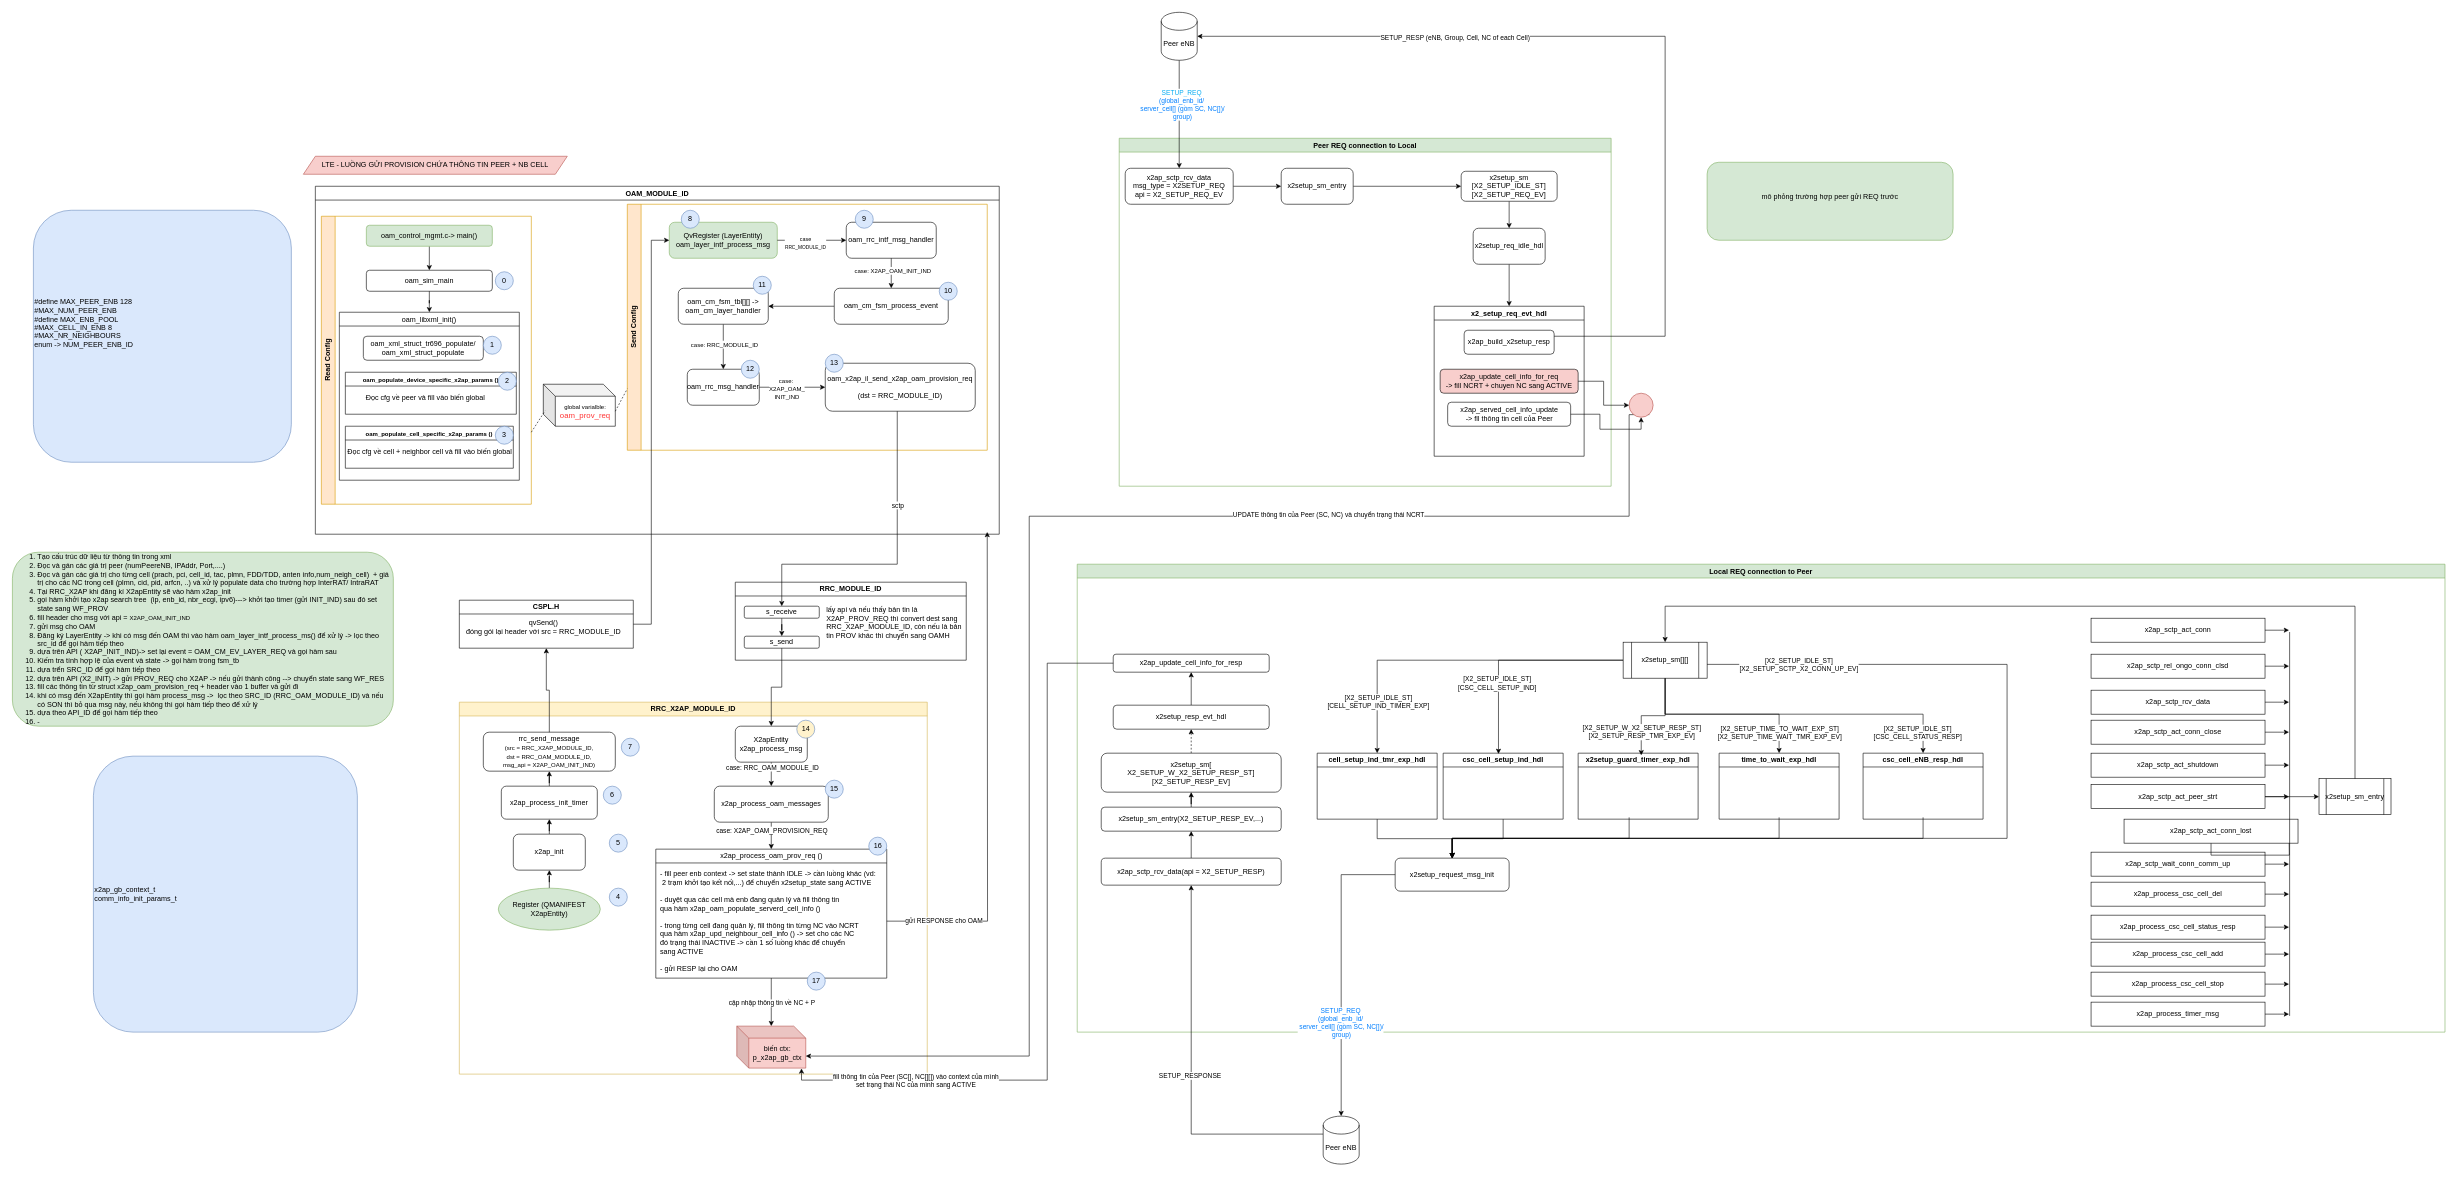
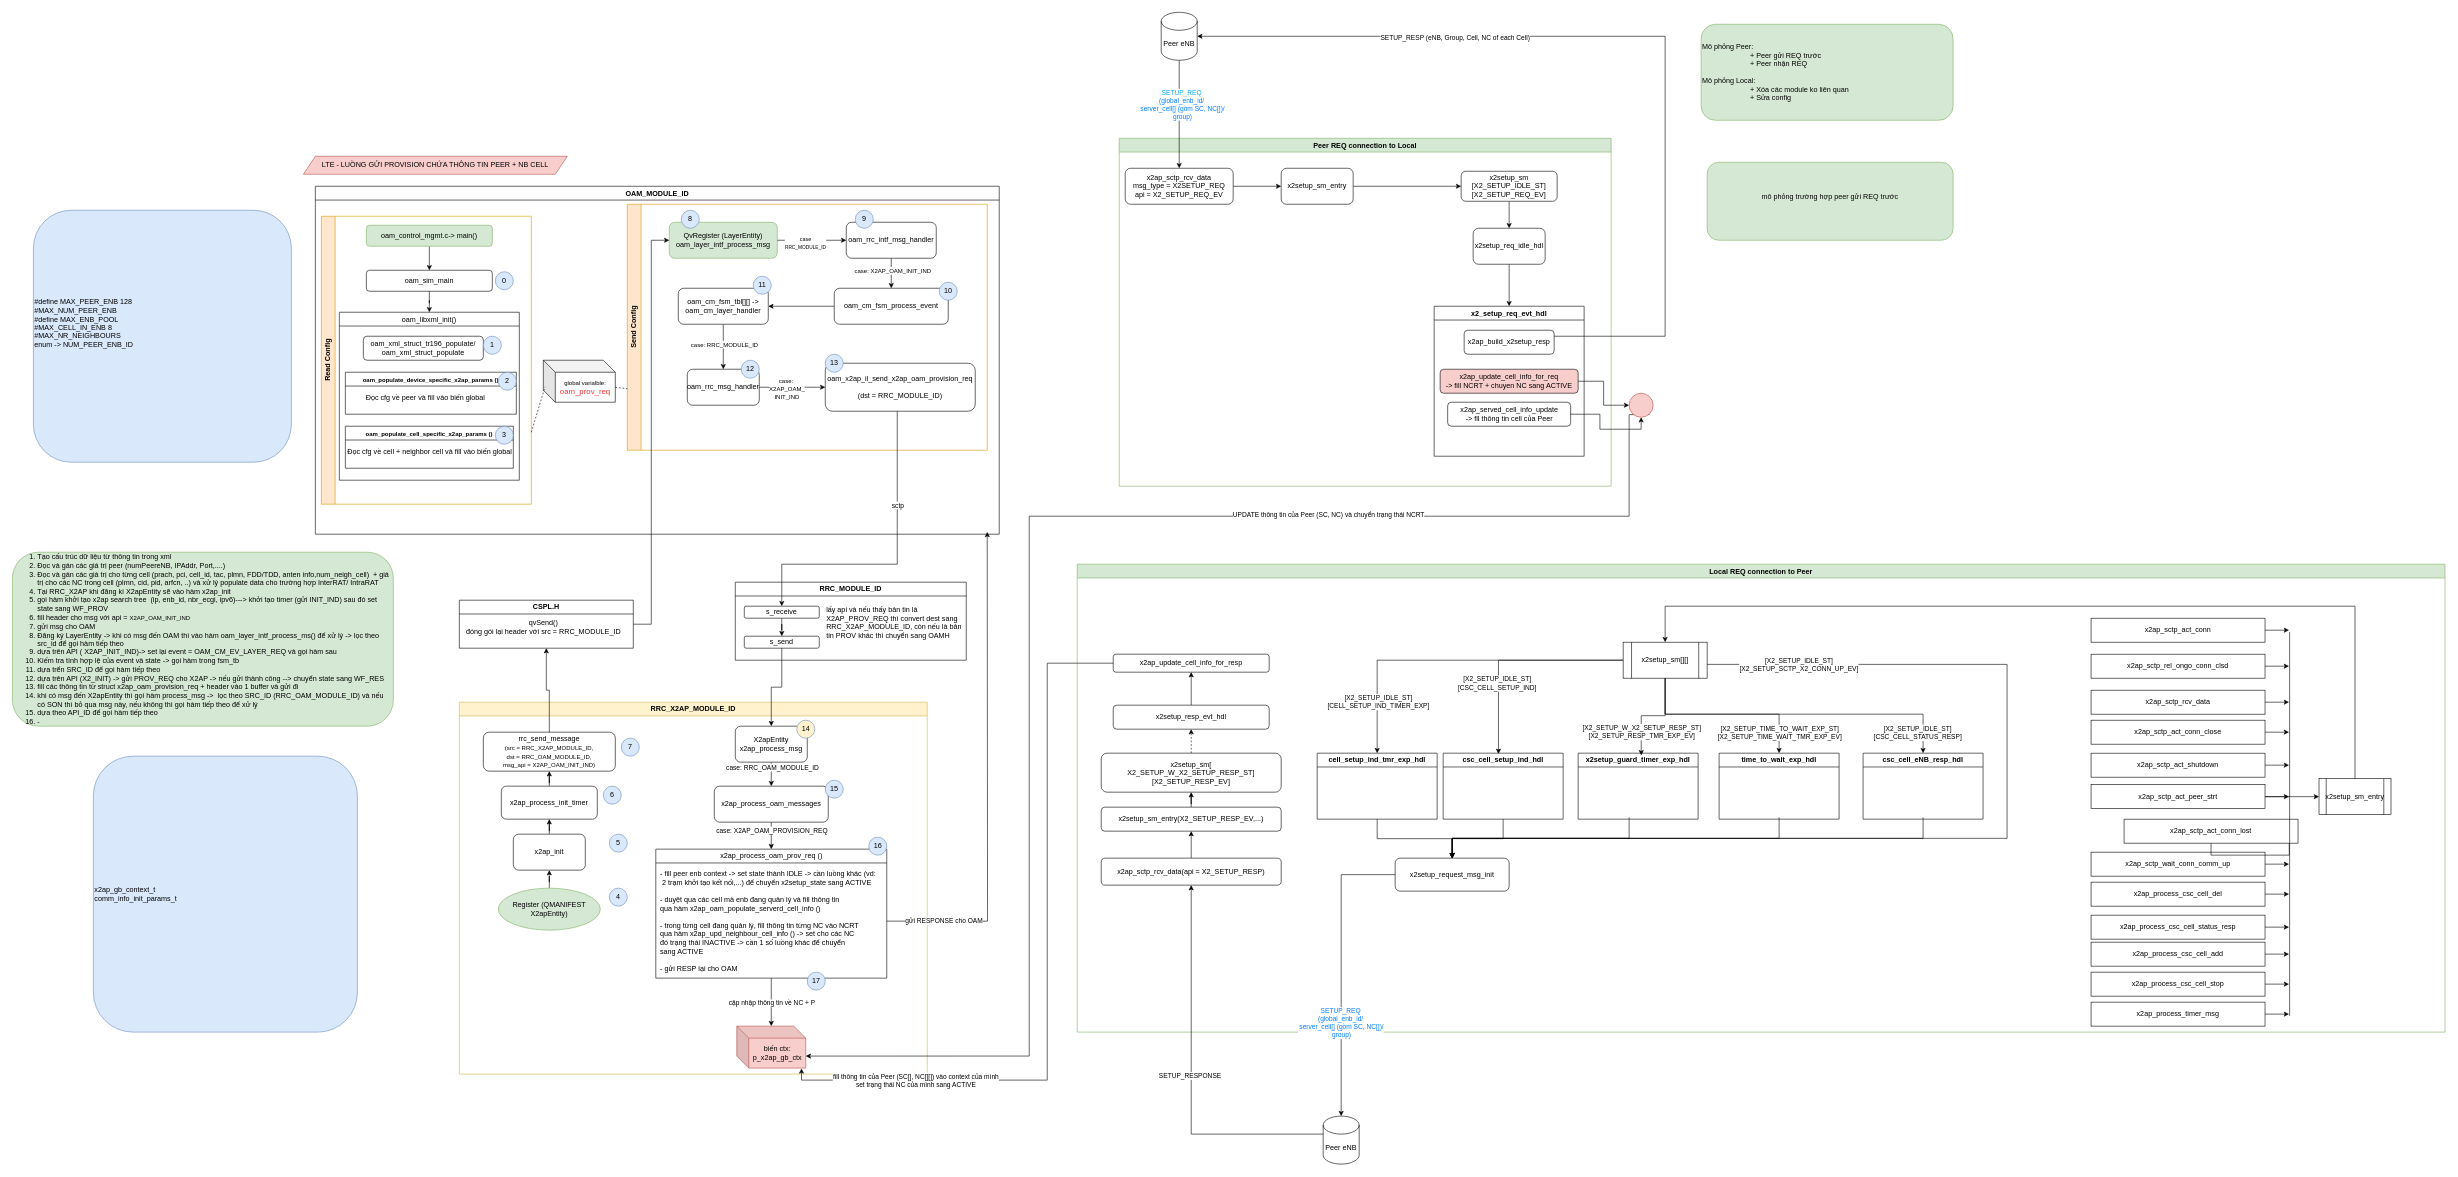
none -> (1827, 72)
(423, 348) -> (423, 348)
(579, 405) -> (579, 381)
